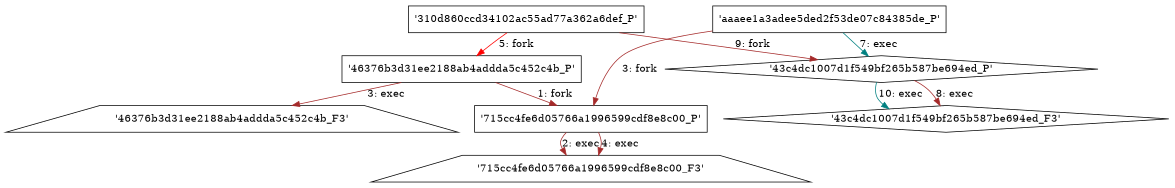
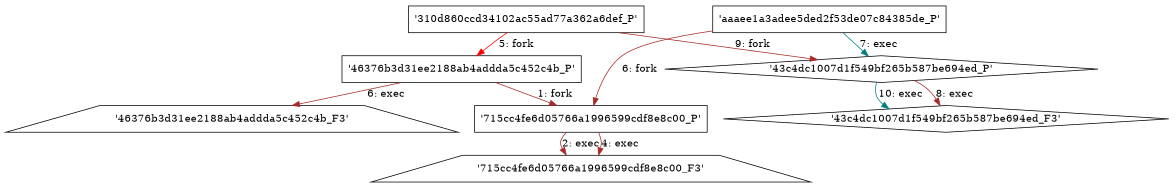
(640, 69) -> (640, 69)
(386, 94) -> (386, 94)
